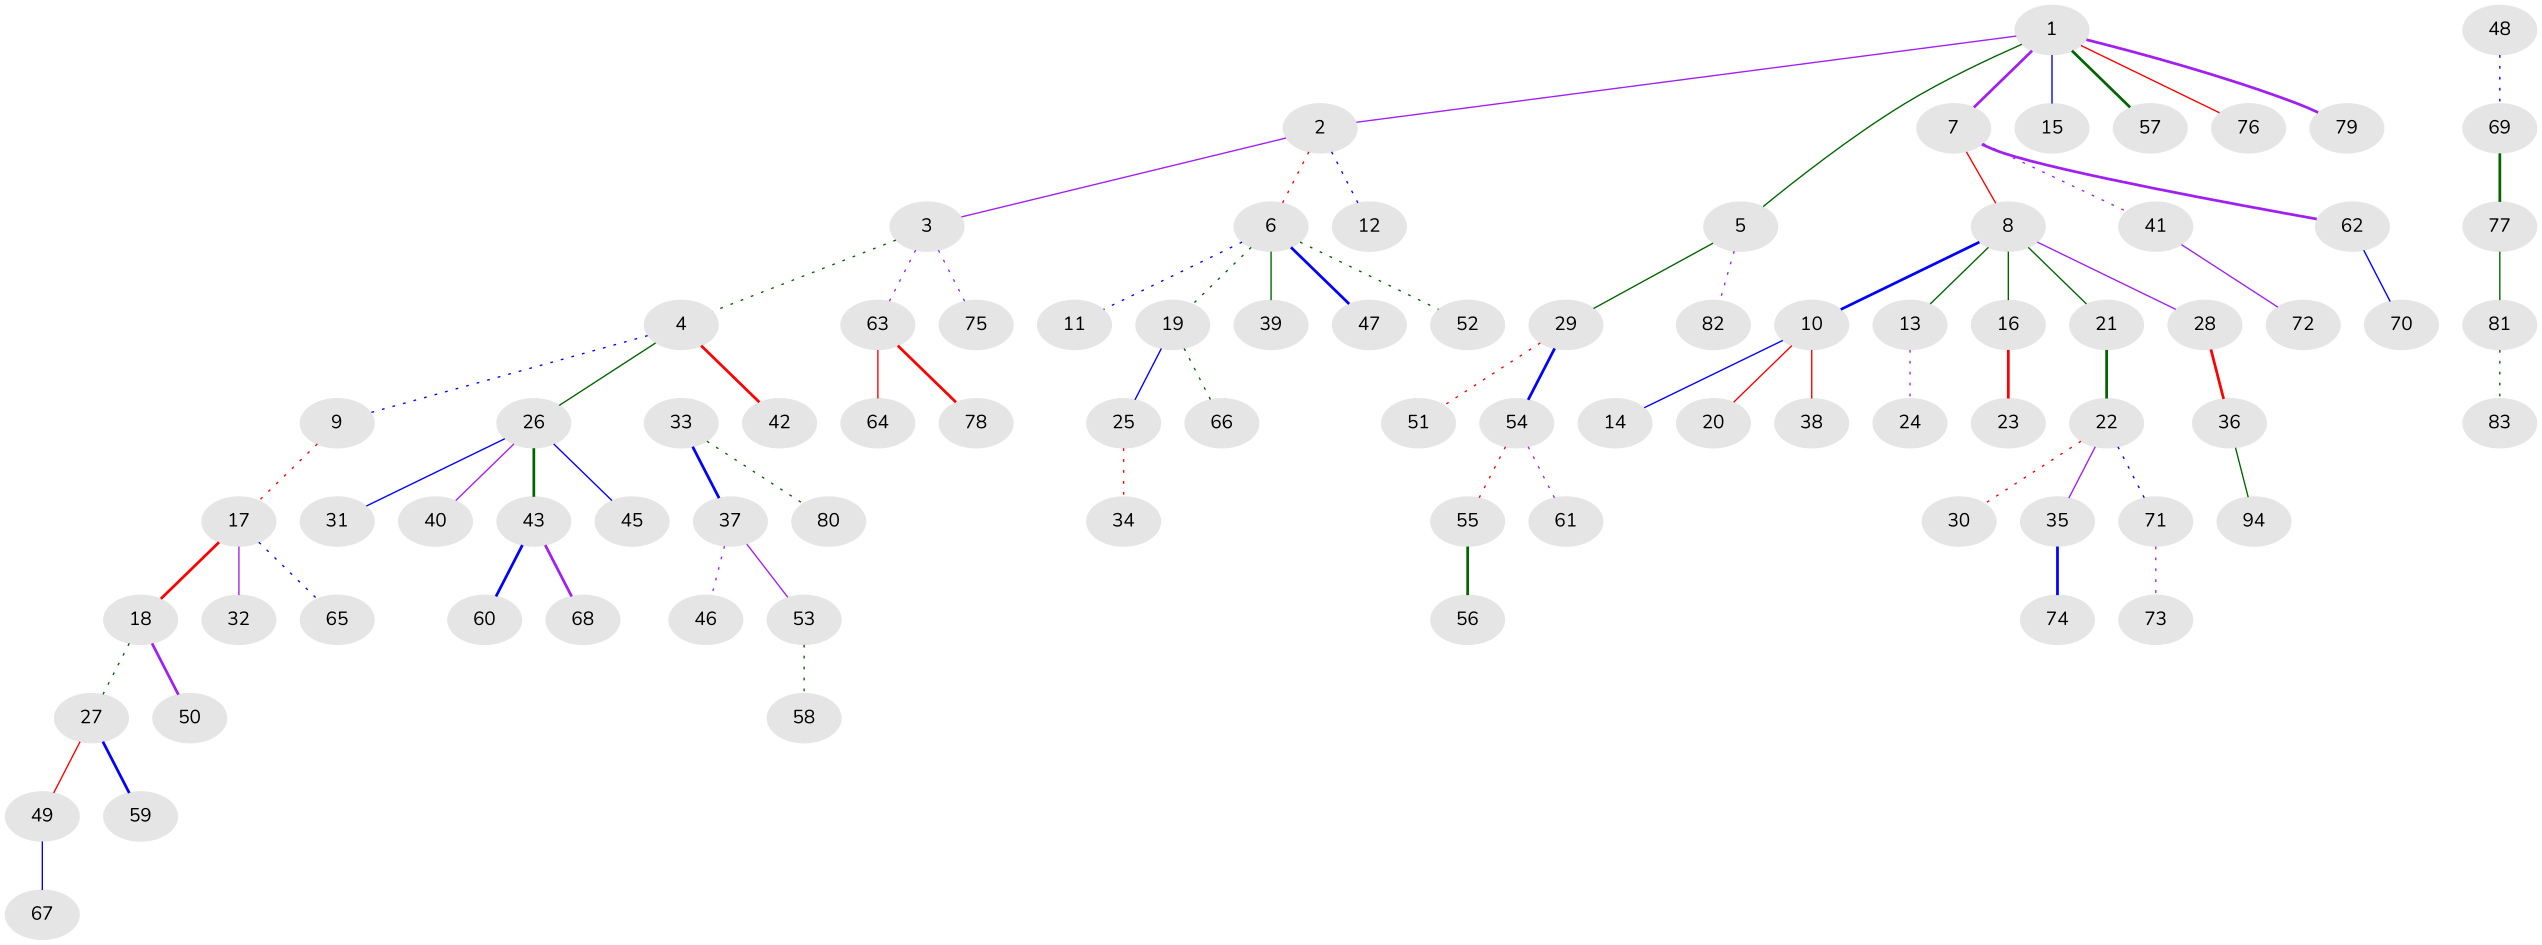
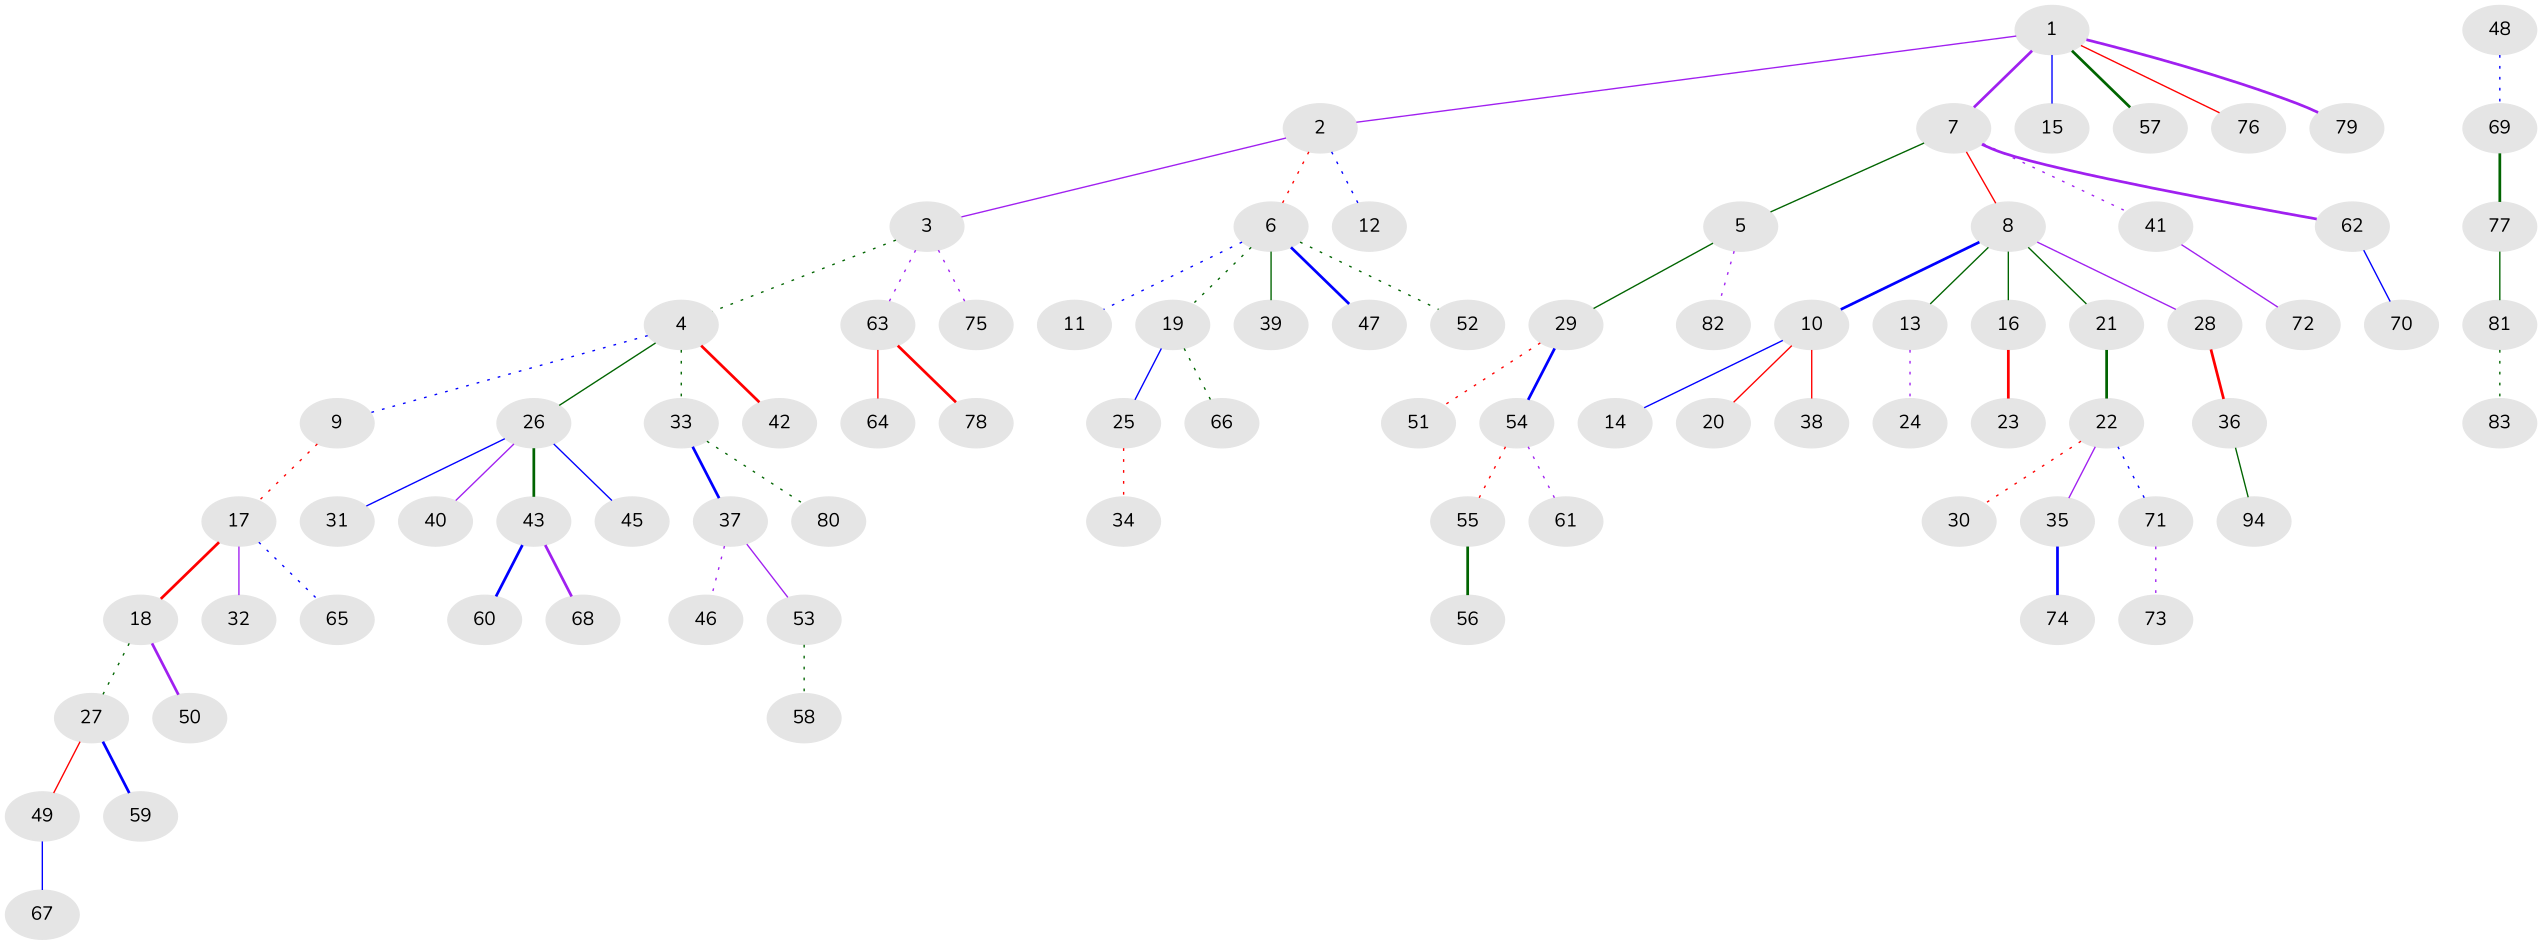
(1886, 115) -> (1847, 177)
none -> (681, 374)
